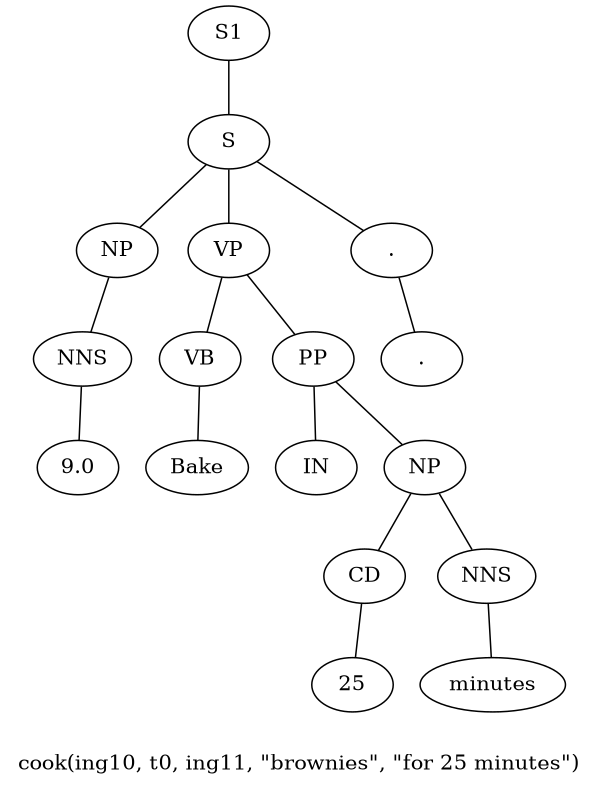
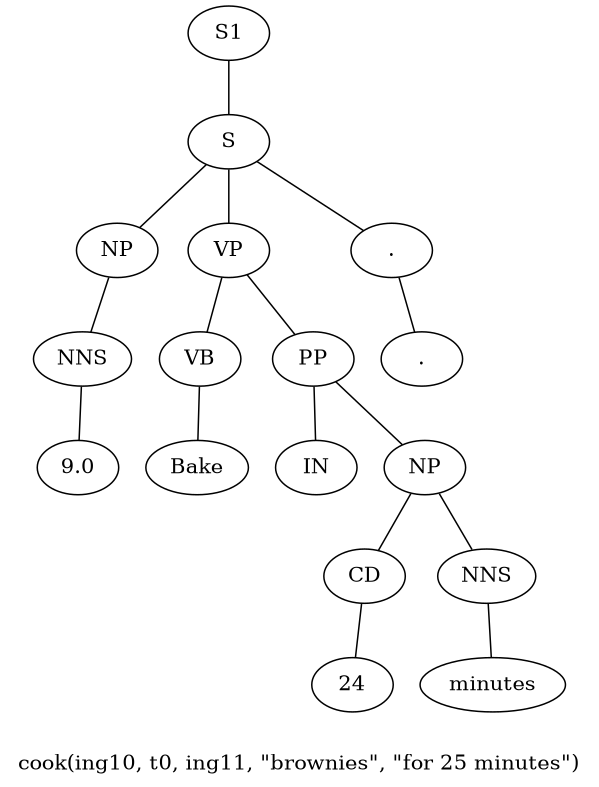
(352, 685) -> (352, 685)
